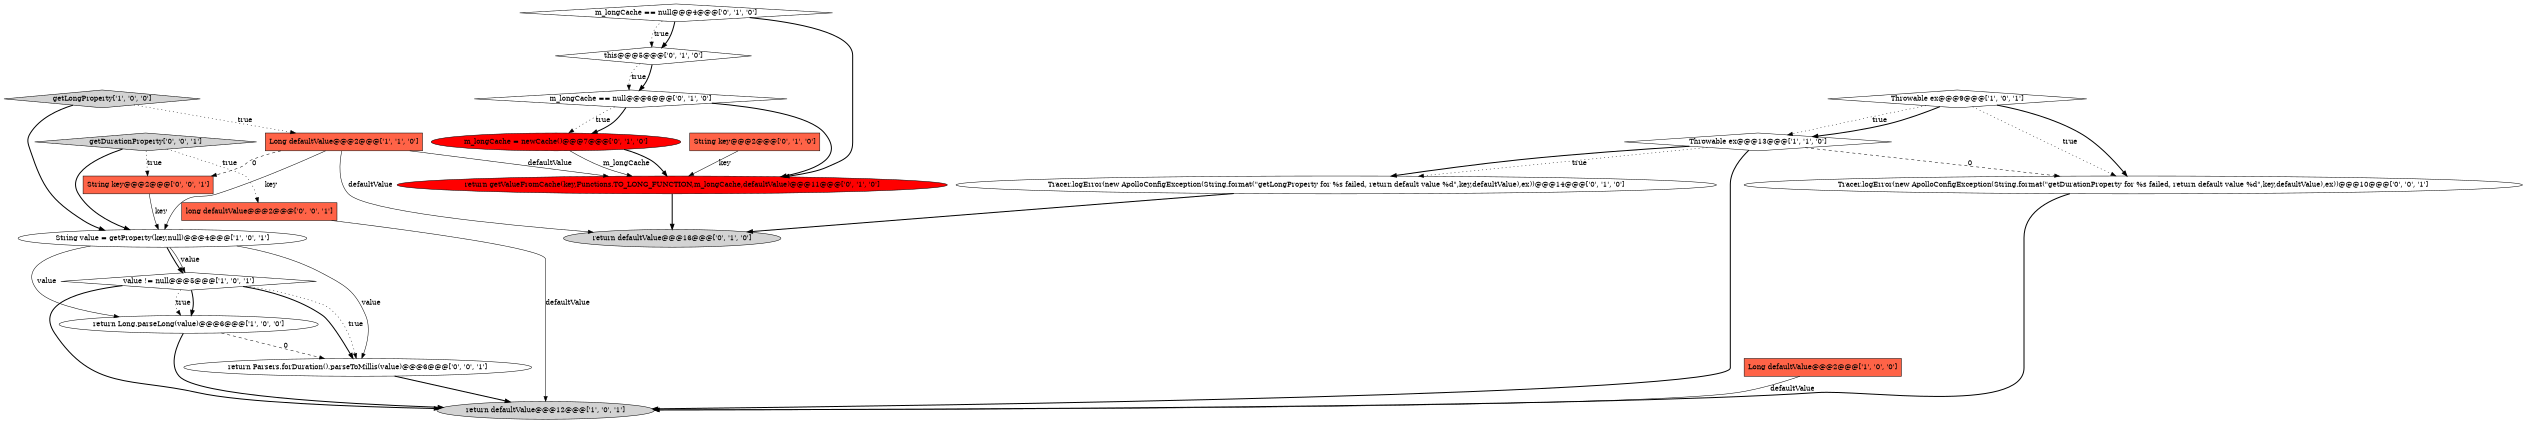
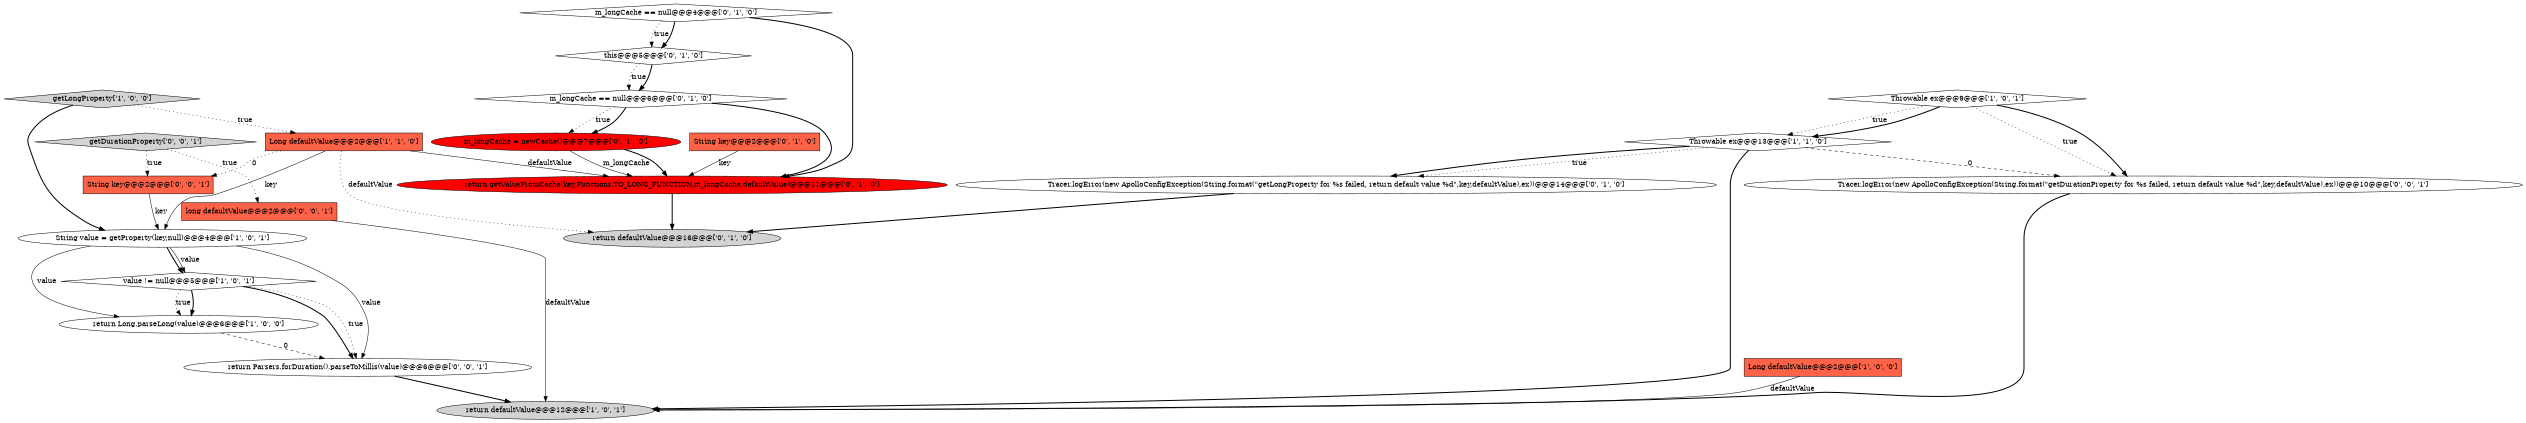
(248, 162) -> (248, 162)
(76, 188) -> none
(444, 217) -> (444, 217)
(186, 390) -> none
(284, 398) -> none
